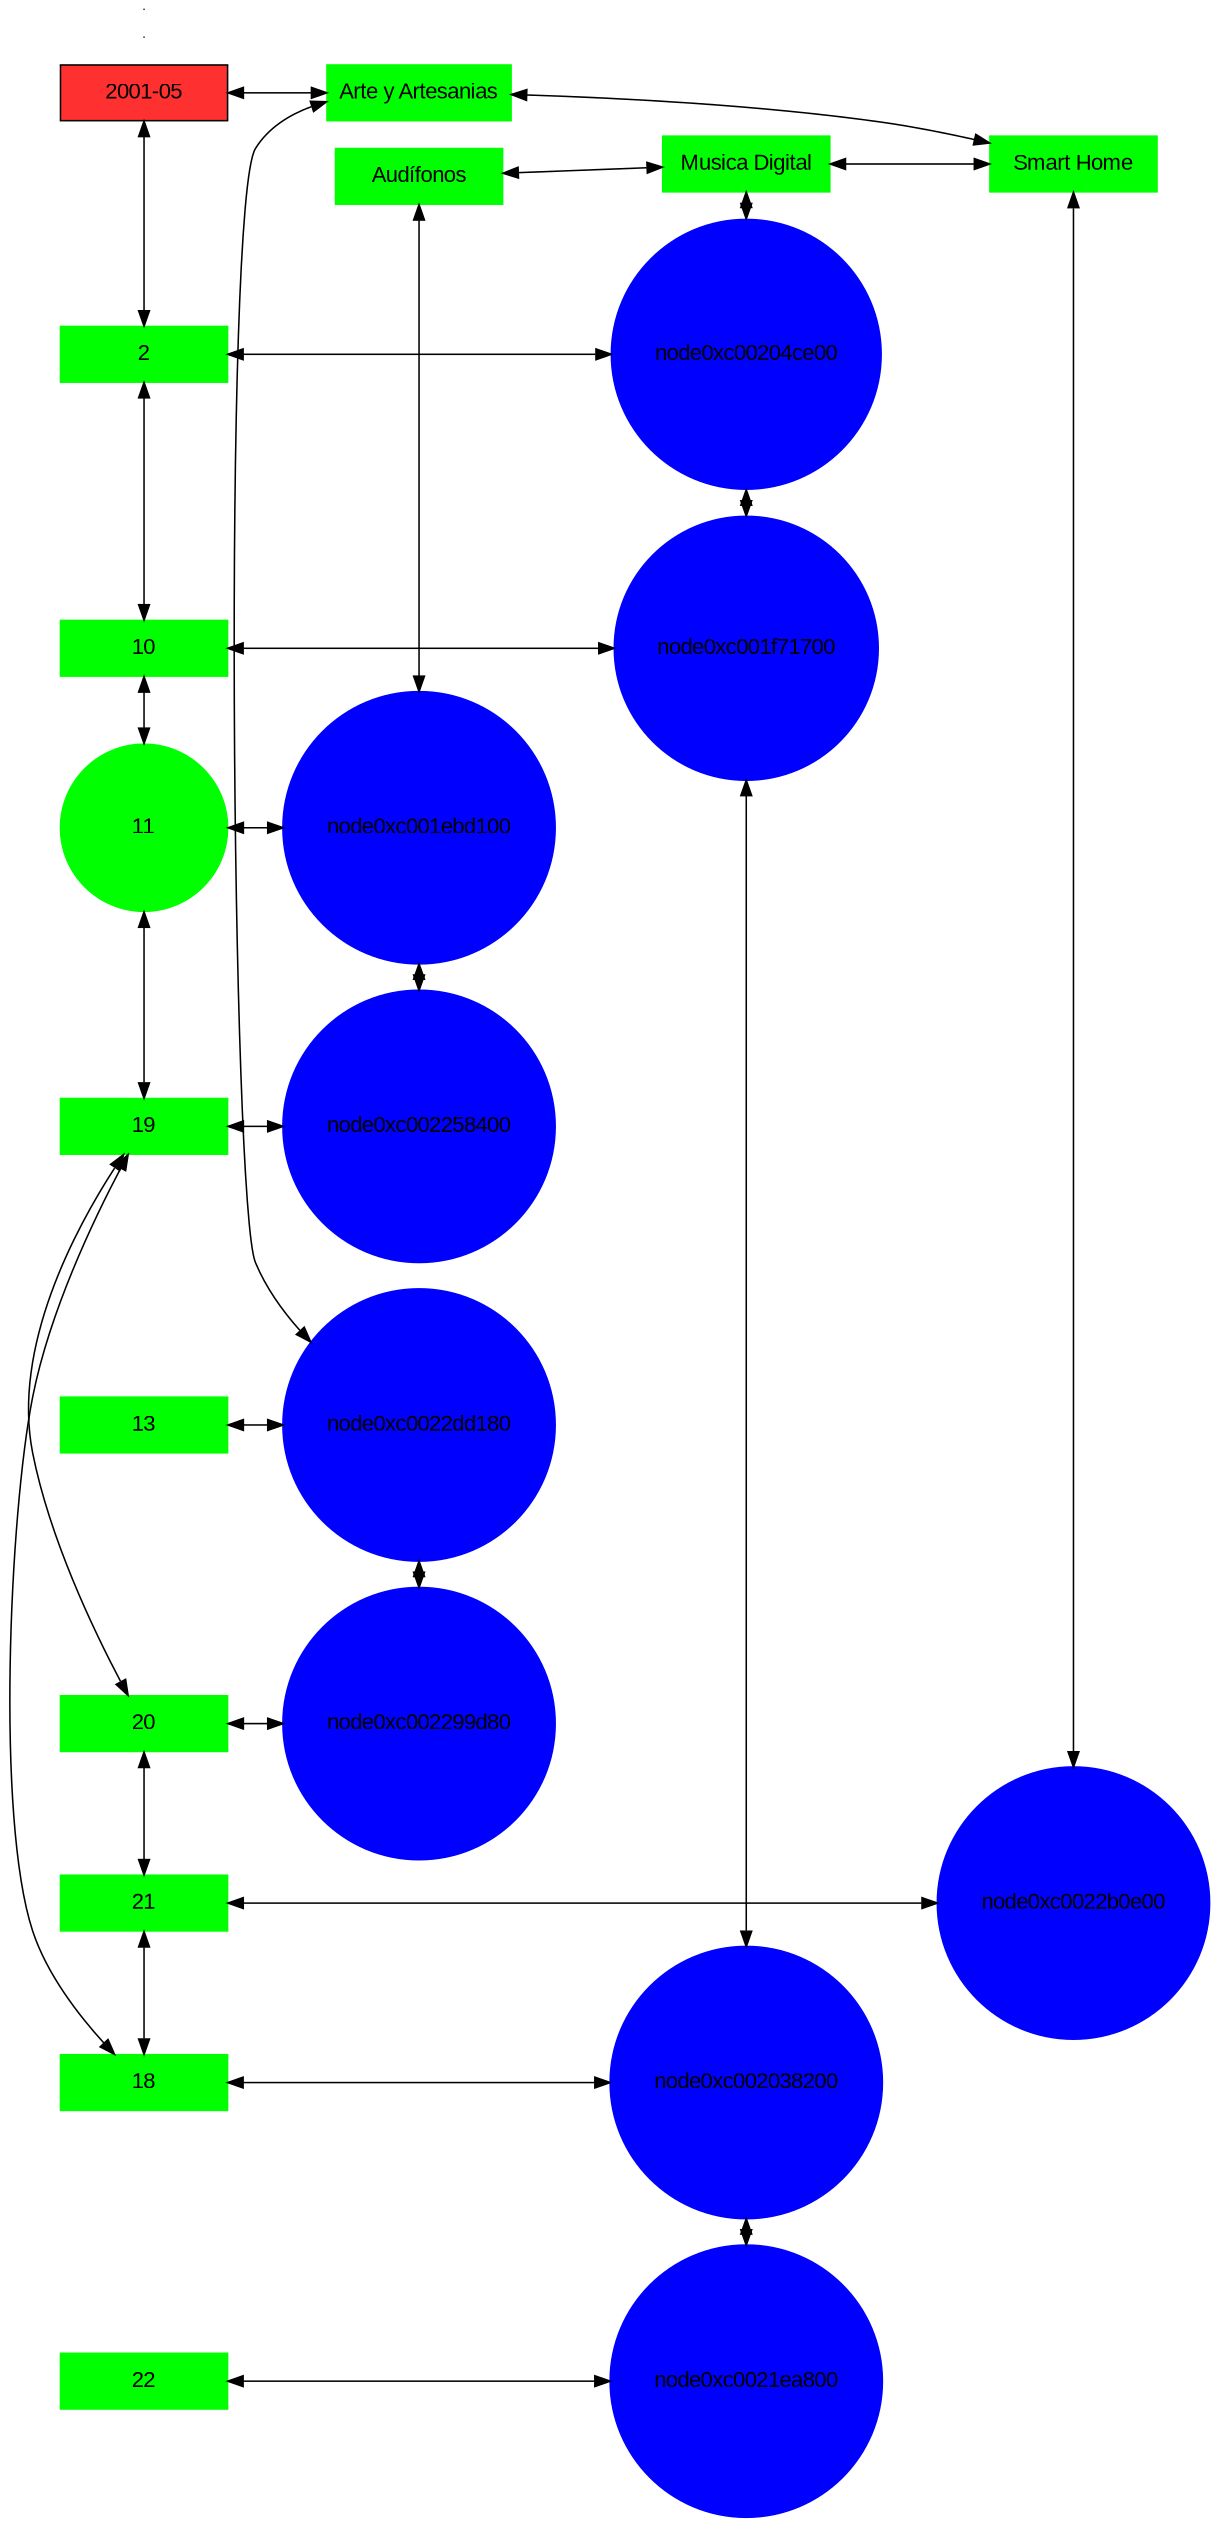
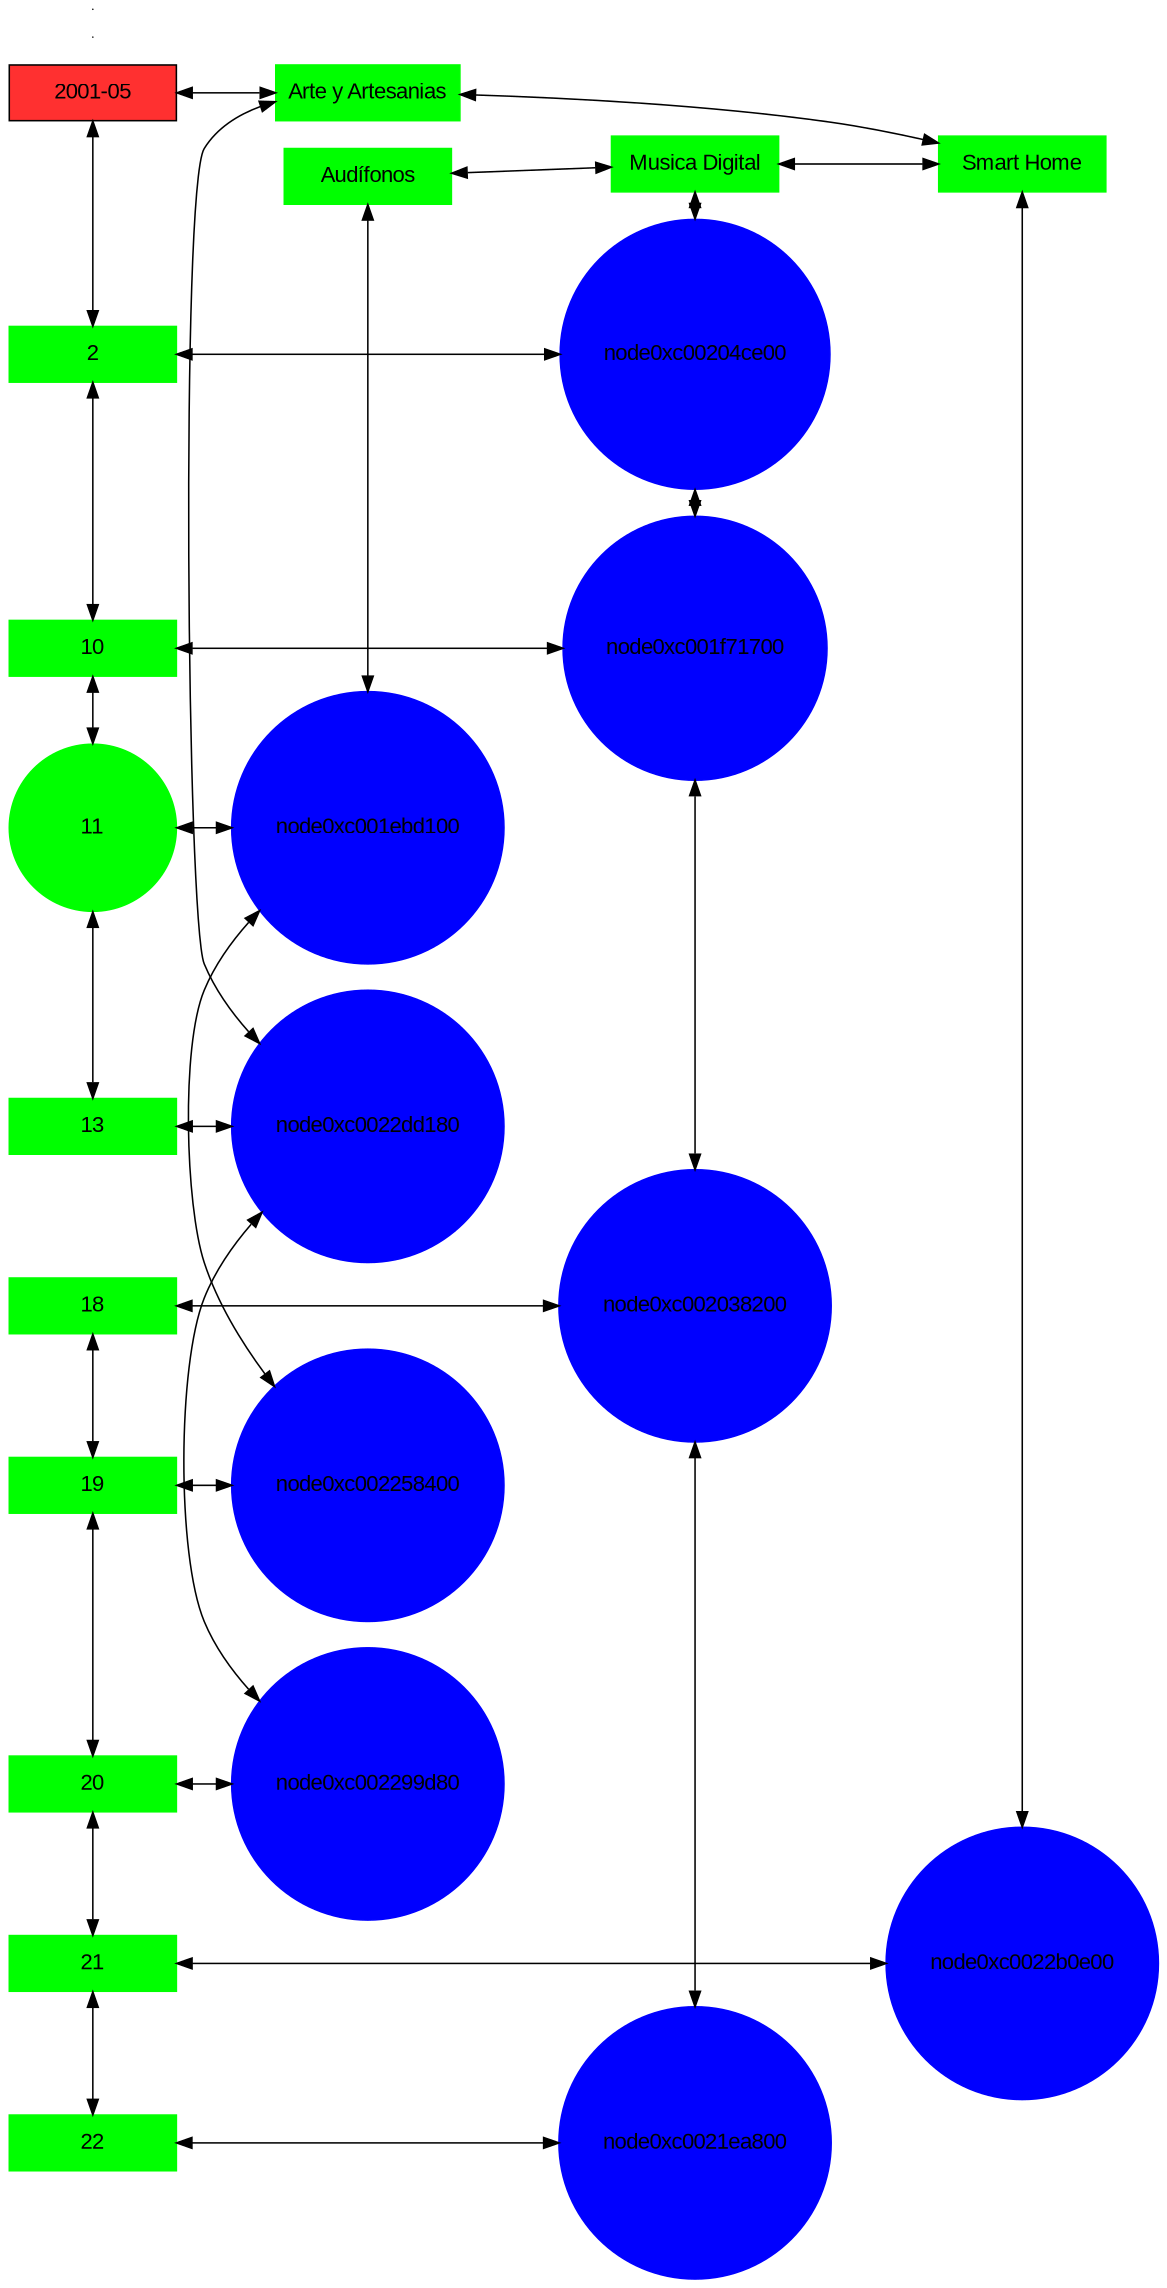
(144, 1005) -> (93, 1005)
(144, 1993) -> (93, 2053)
